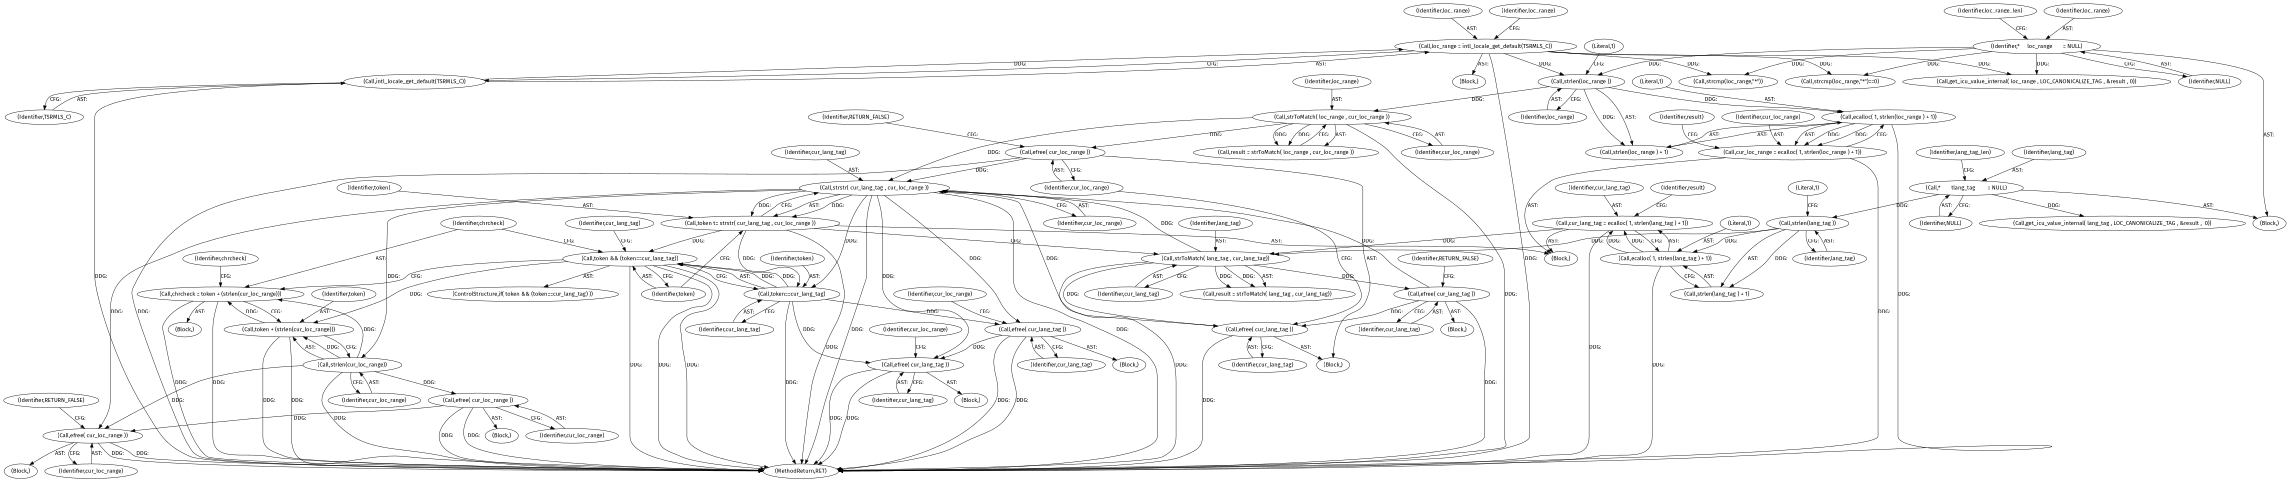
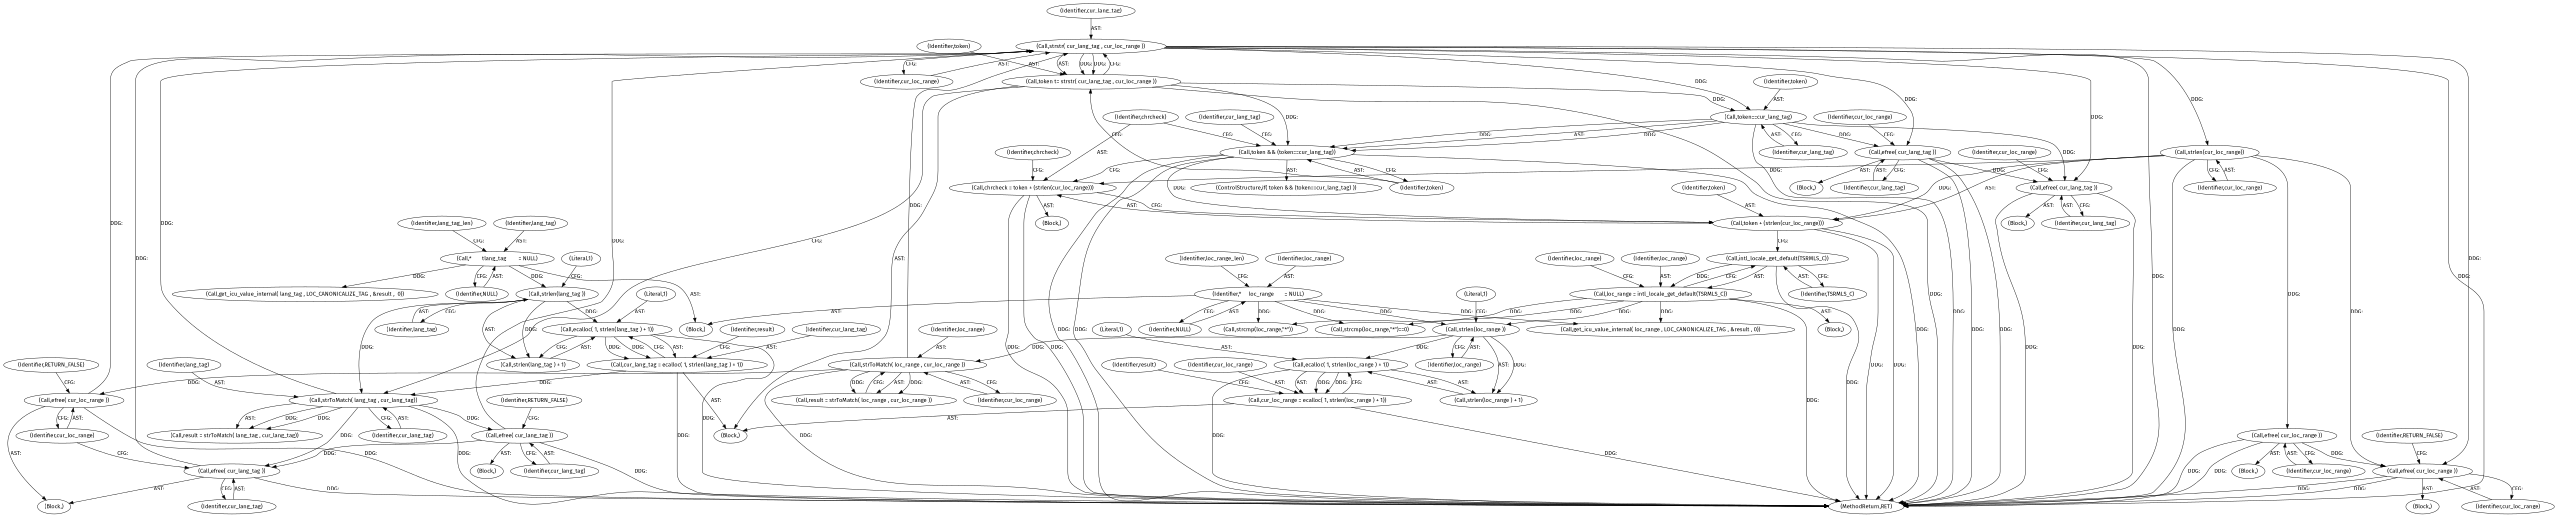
(715, 279) -> none
(253, 312) -> (1133, 206)
(338, 343) -> (1778, 239)
